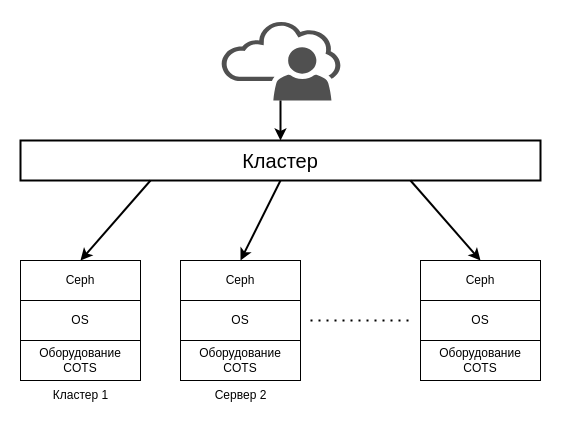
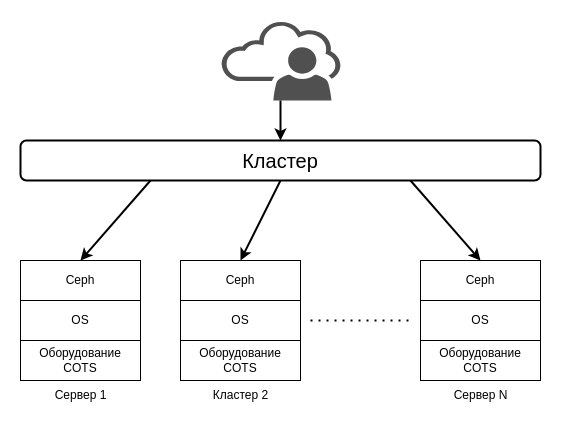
(281, 161) -> (281, 161)
(81, 396) -> (81, 396)
(241, 396) -> (241, 396)
none -> (481, 396)
